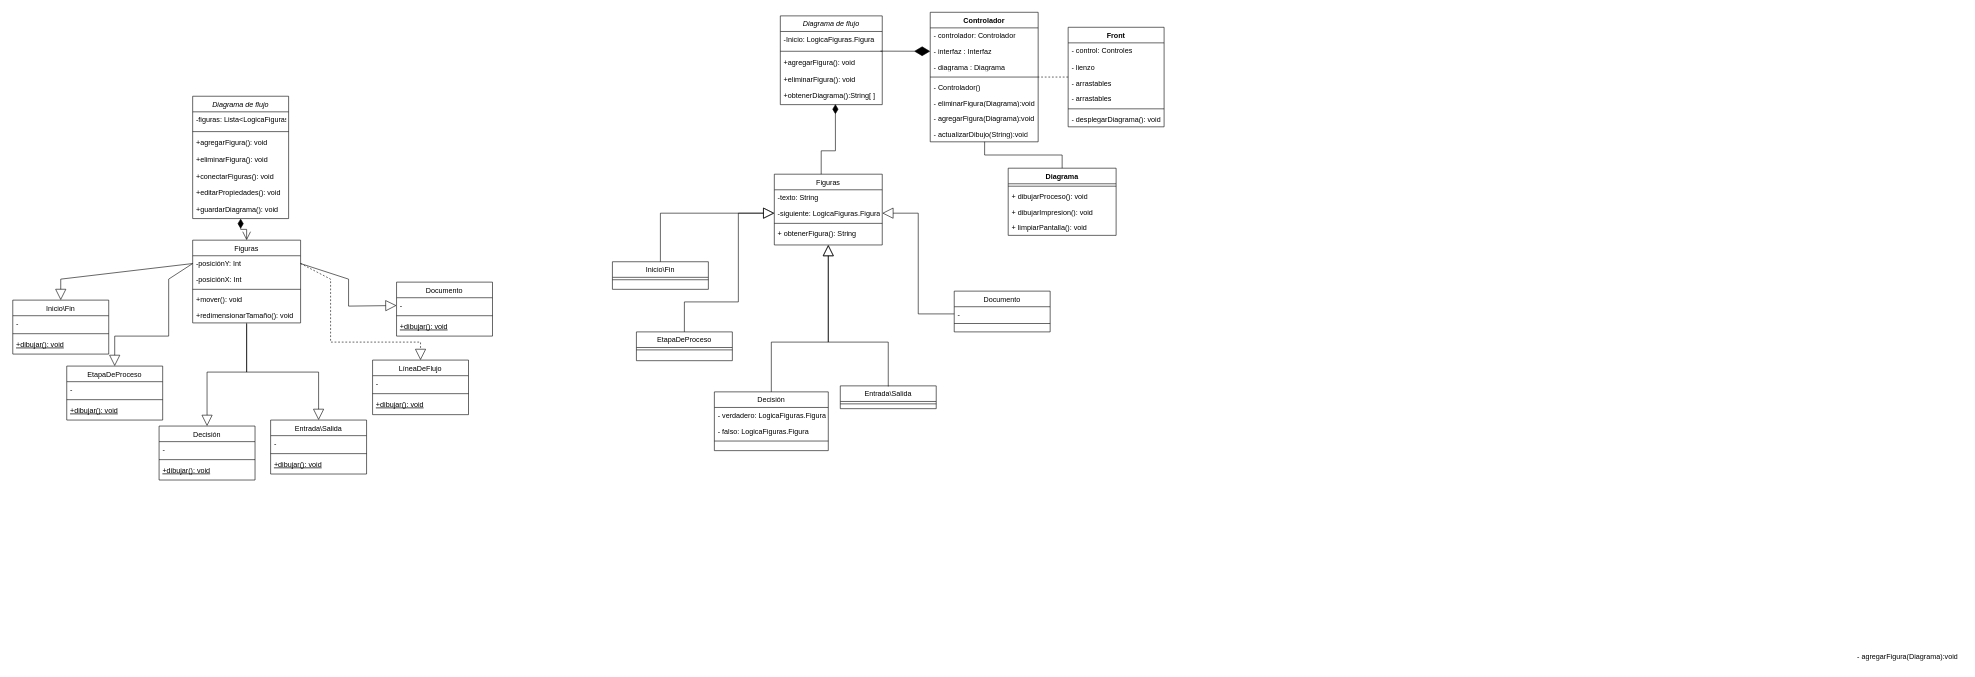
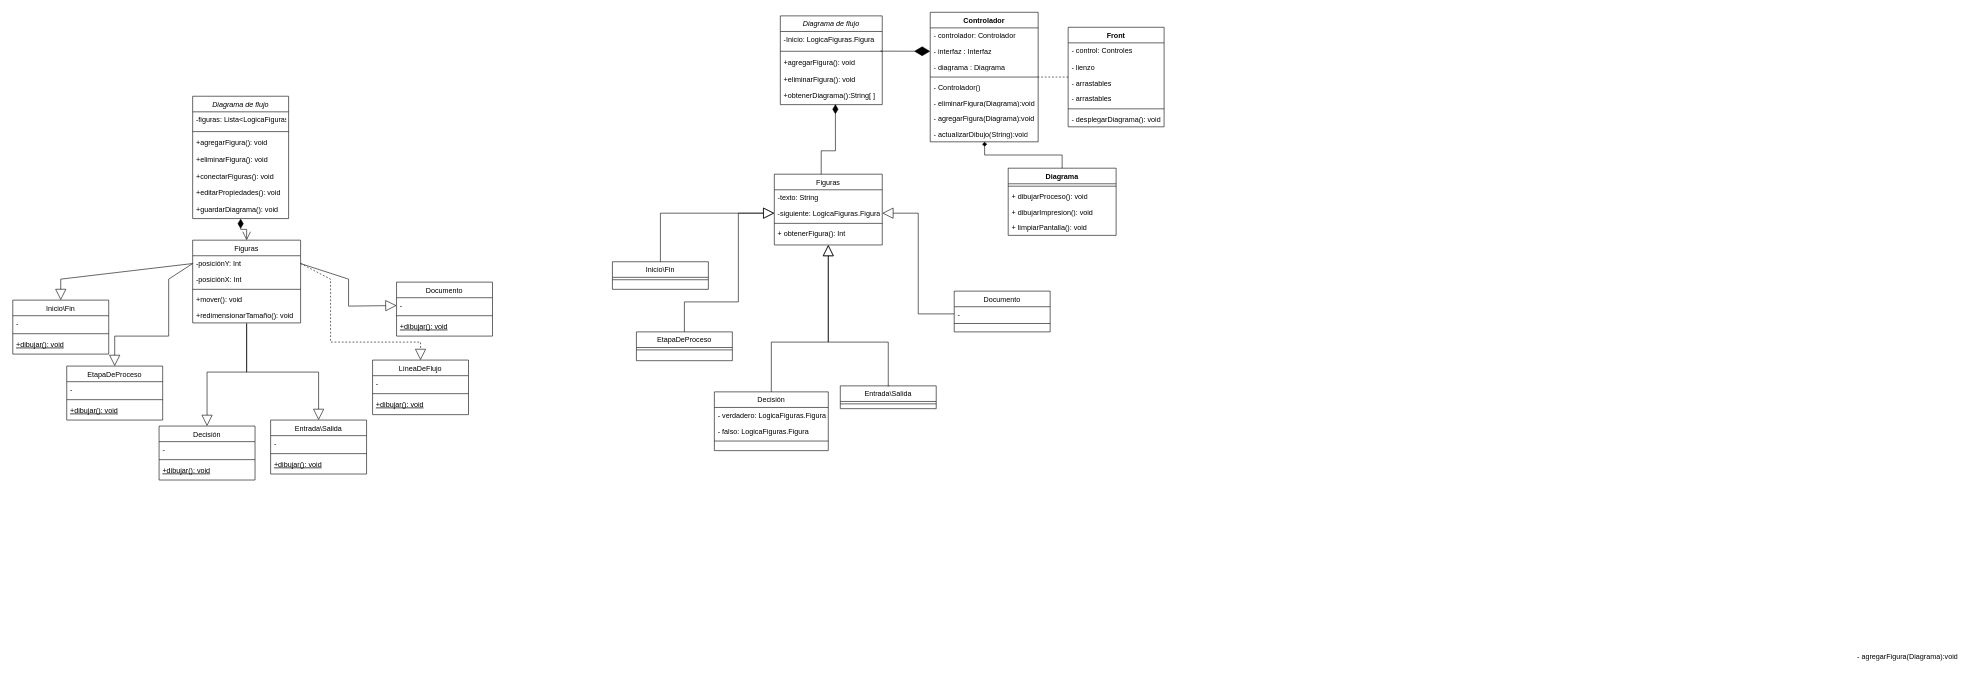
(985, 145) -> (985, 146)
(823, 234) -> (818, 234)
